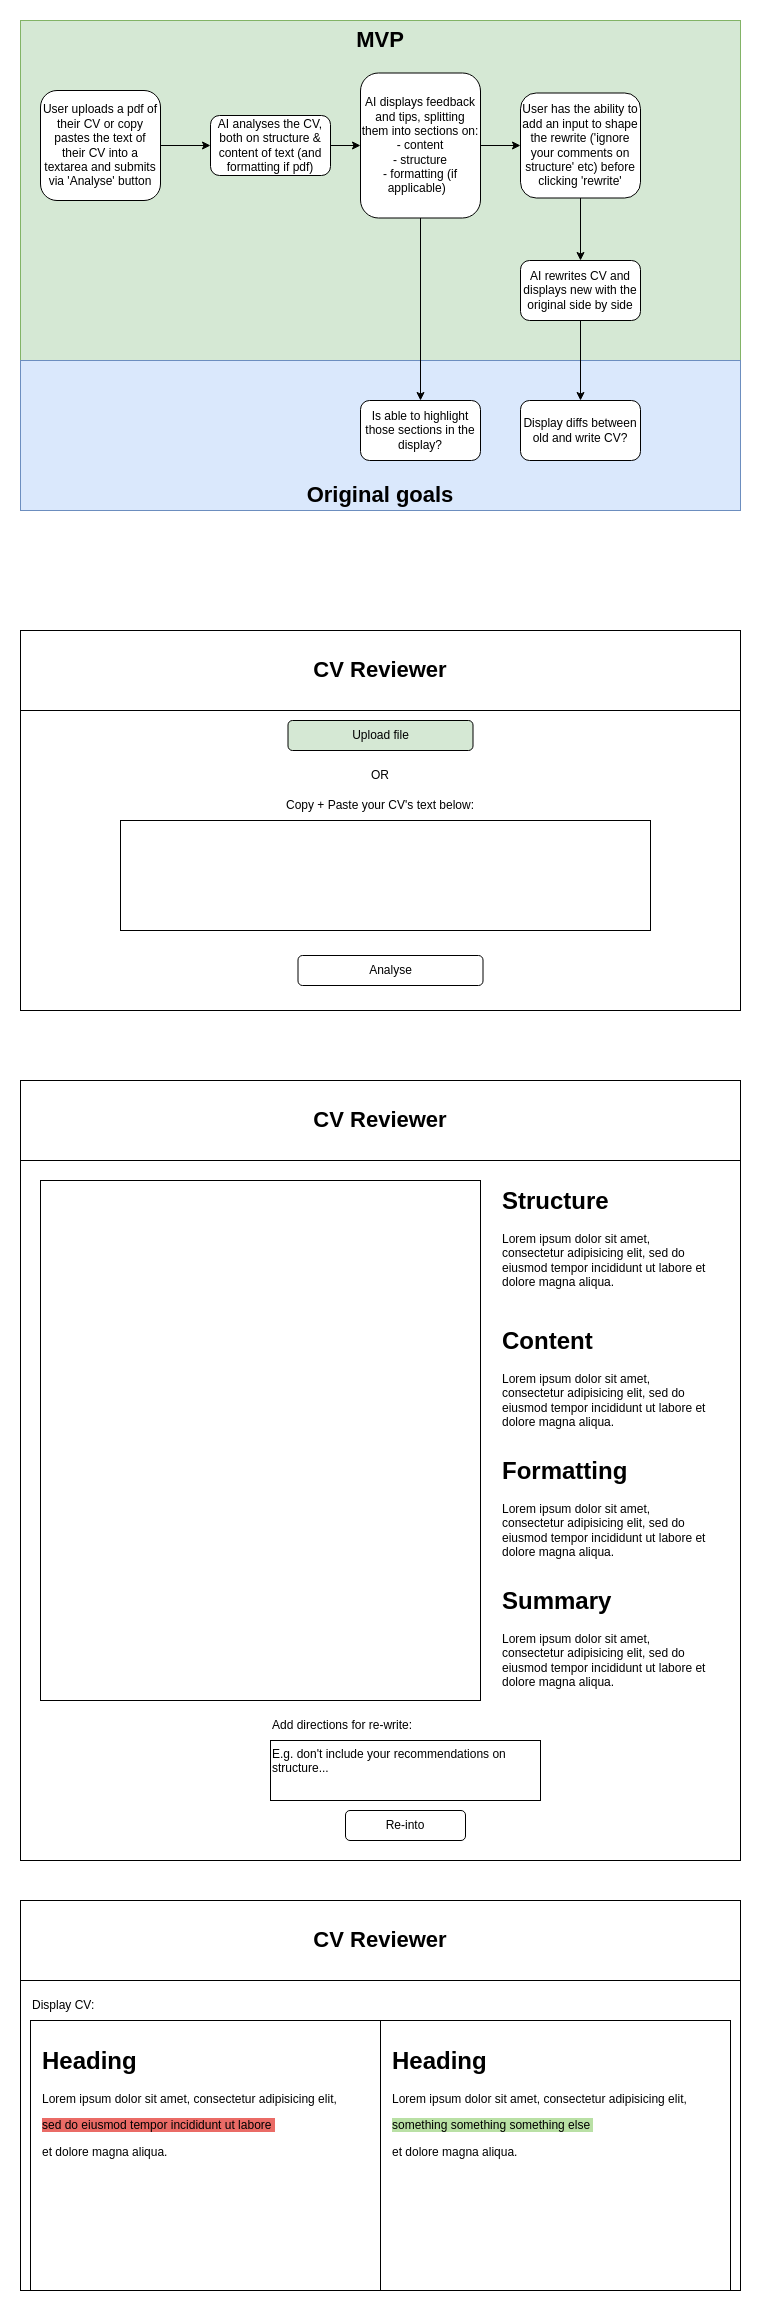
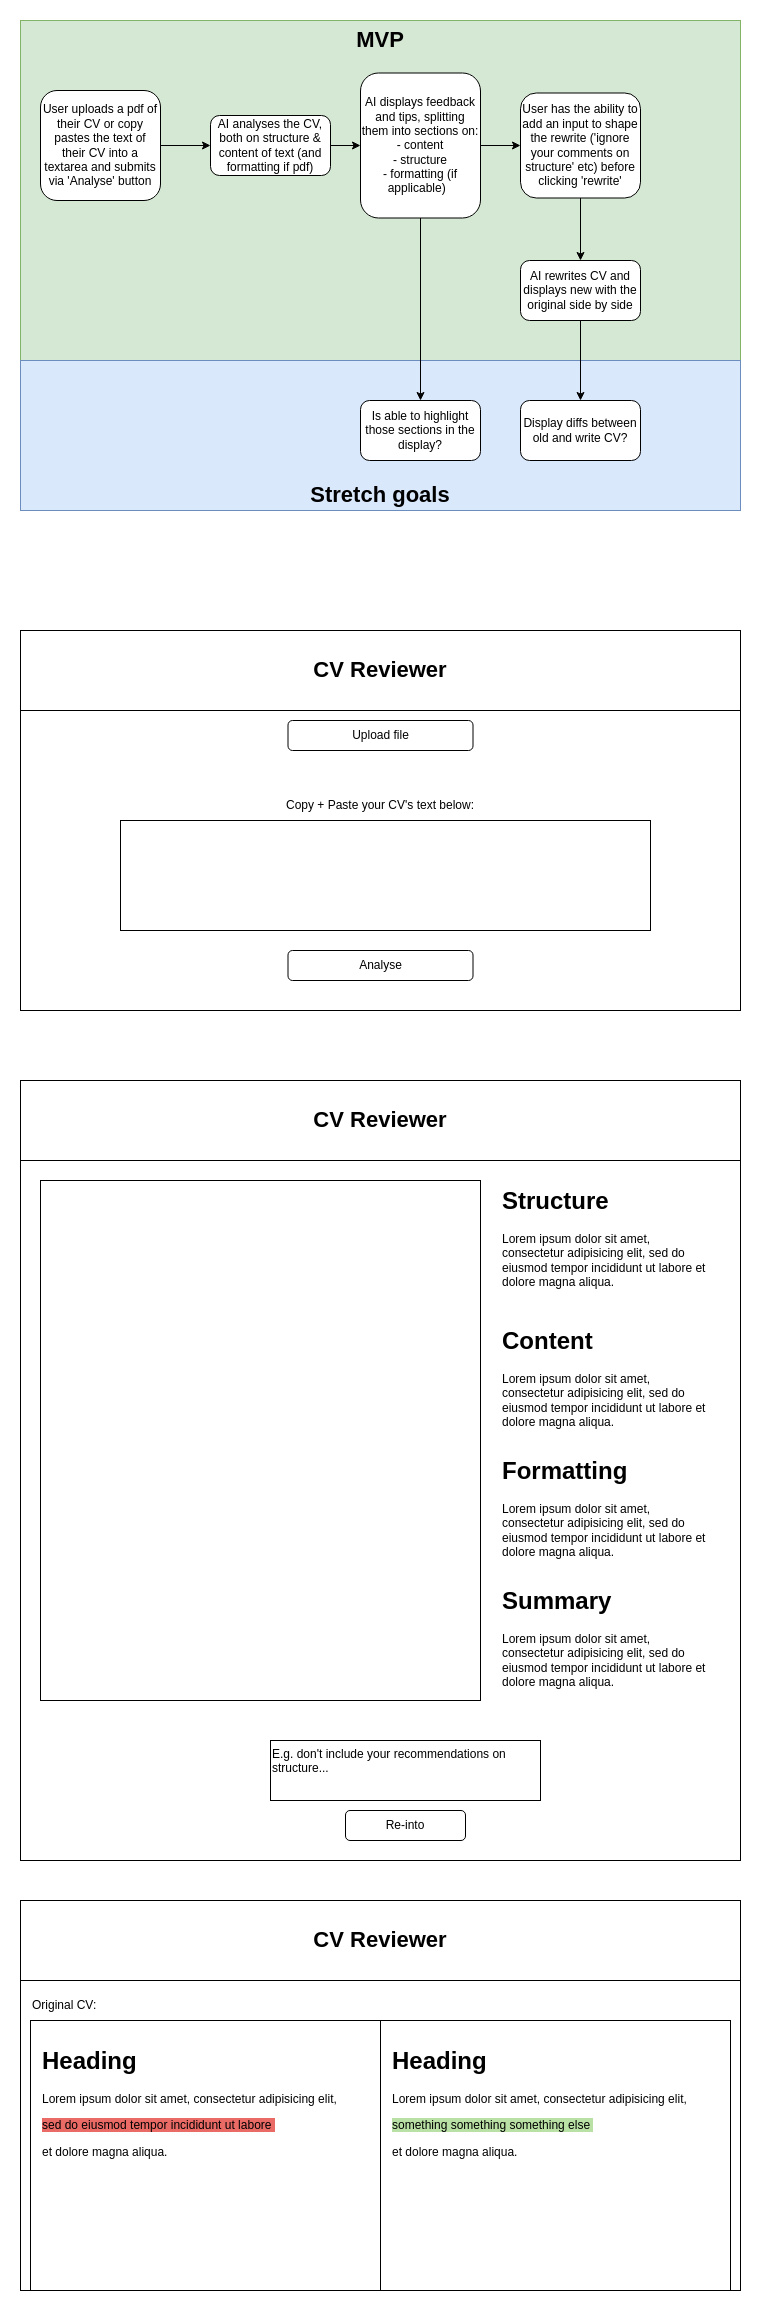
(381, 494) -> (381, 494)
(381, 736) -> (381, 736)
(381, 776) -> none
(391, 971) -> (381, 966)
(366, 1726) -> none
(63, 2006) -> (65, 2006)
